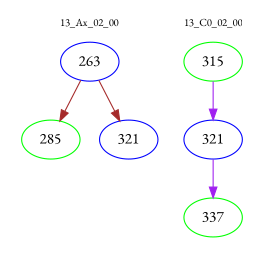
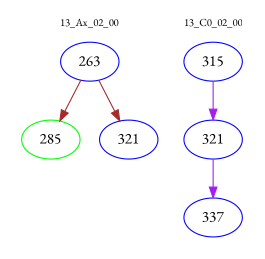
(213, 62) -> (213, 62)
(213, 217) -> (213, 217)
